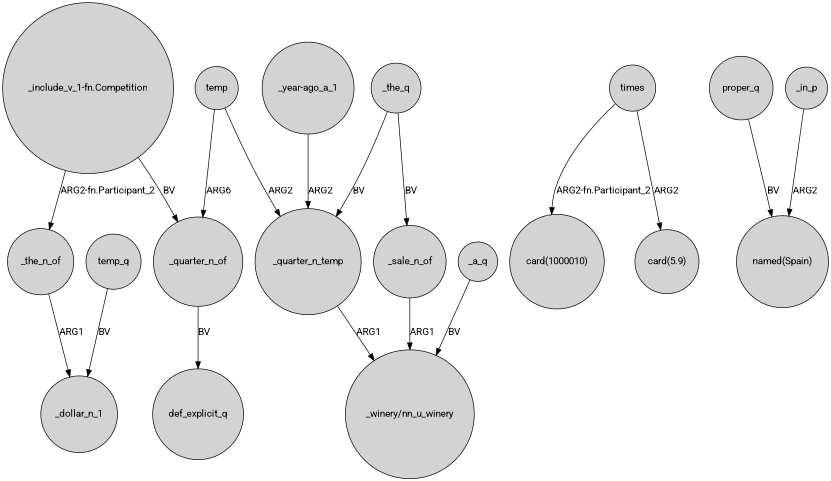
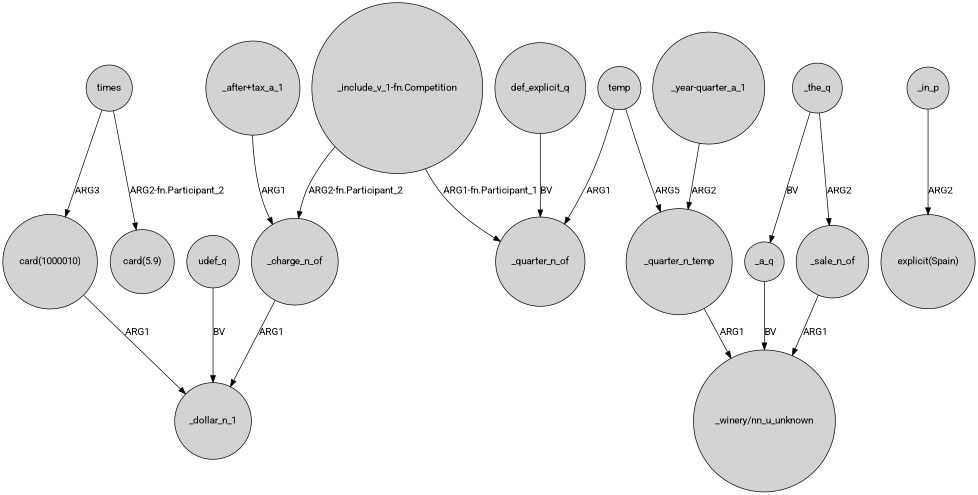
none -> (253, 88)
(308, 88) -> (709, 88)
(741, 88) -> none
(366, 162) -> (791, 174)
(169, 191) -> (490, 191)
(219, 191) -> (599, 191)
(281, 191) -> (667, 191)
(411, 191) -> (839, 191)
(603, 191) -> (87, 191)
(666, 191) -> (177, 191)
(41, 262) -> (295, 262)
(114, 262) -> (213, 262)
(782, 262) -> (928, 262)
(198, 334) -> (540, 172)
none -> (132, 342)
(410, 414) -> (764, 421)
